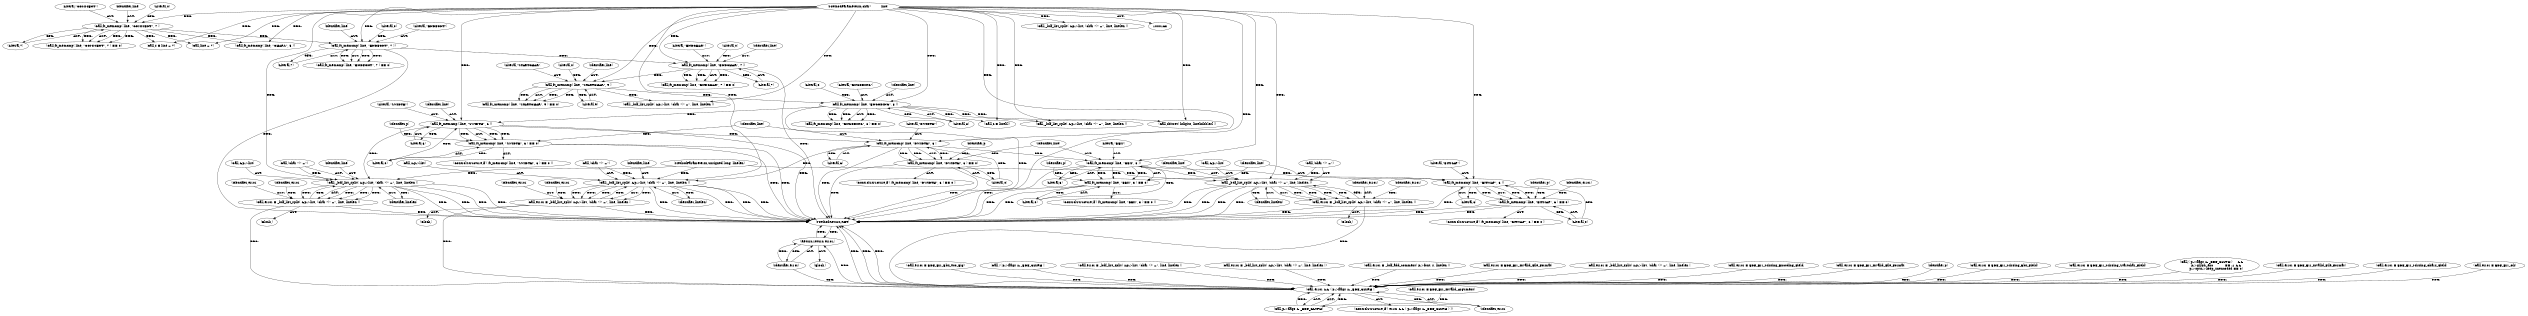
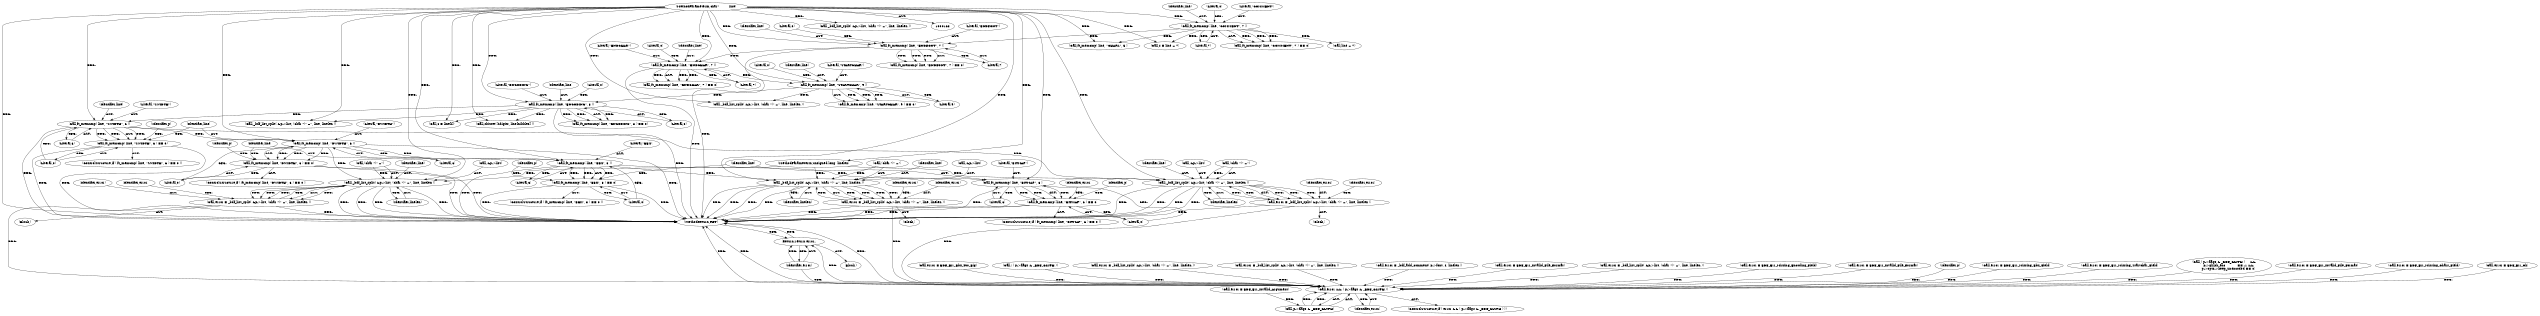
(514, 9) -> (1022, 30)
